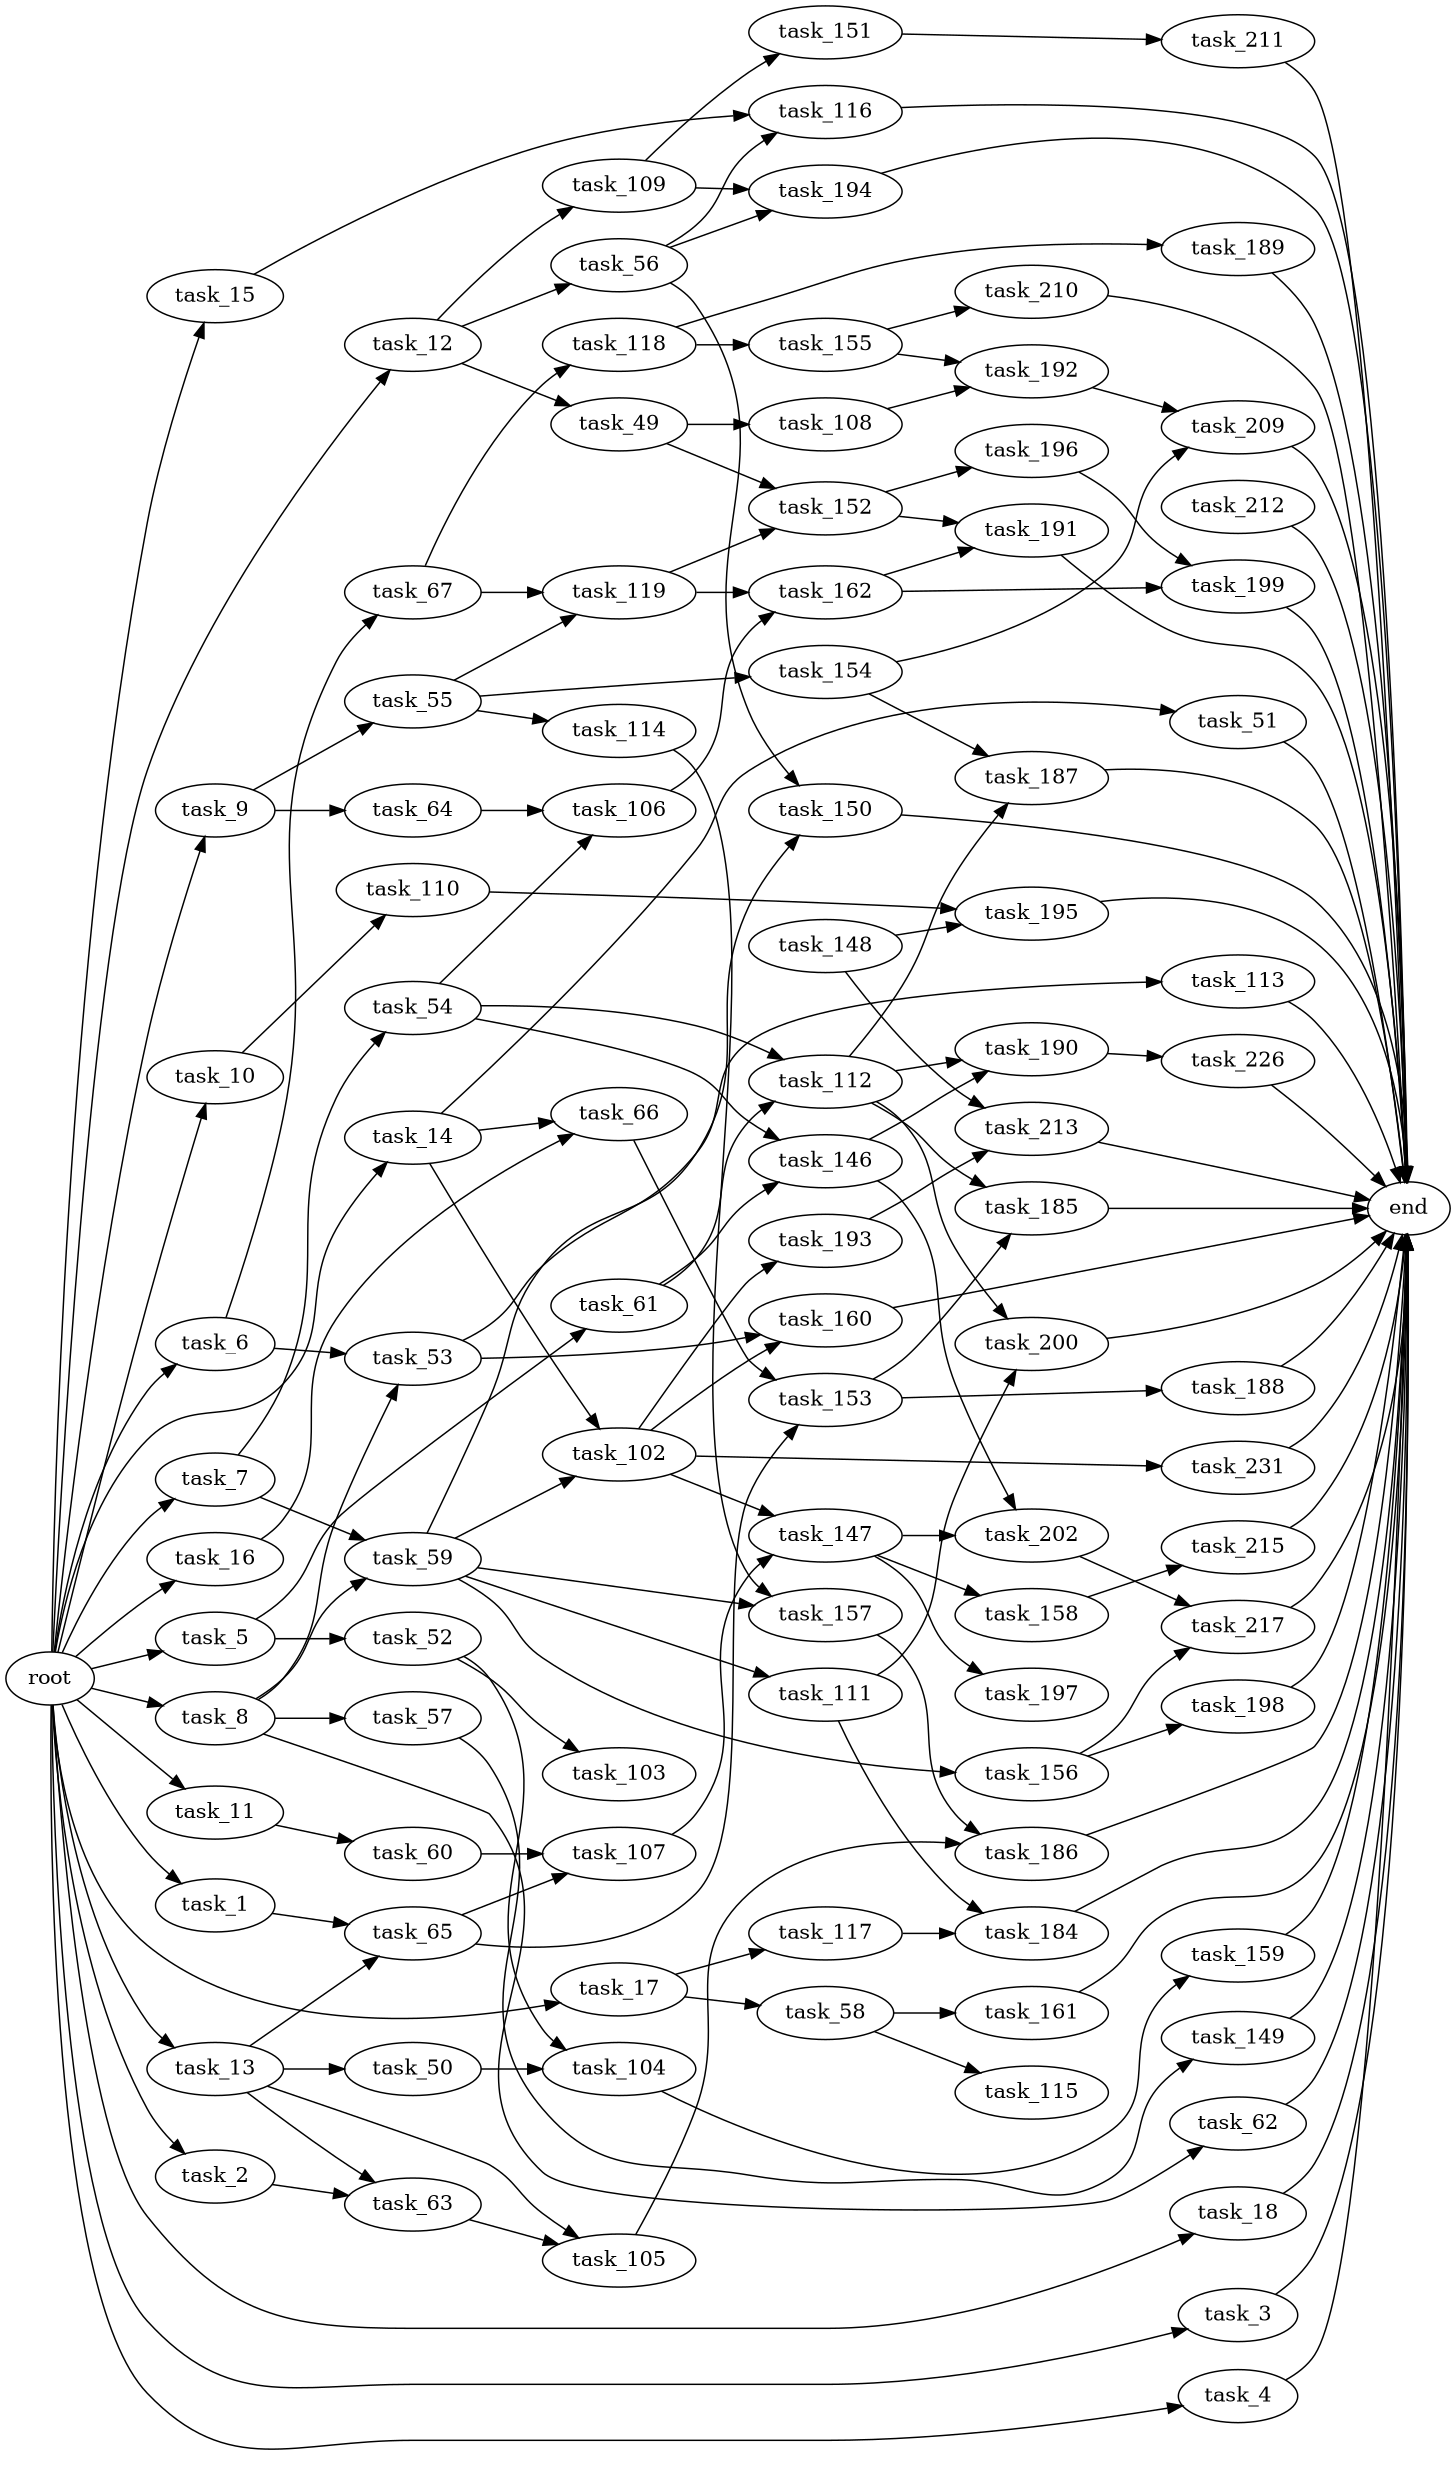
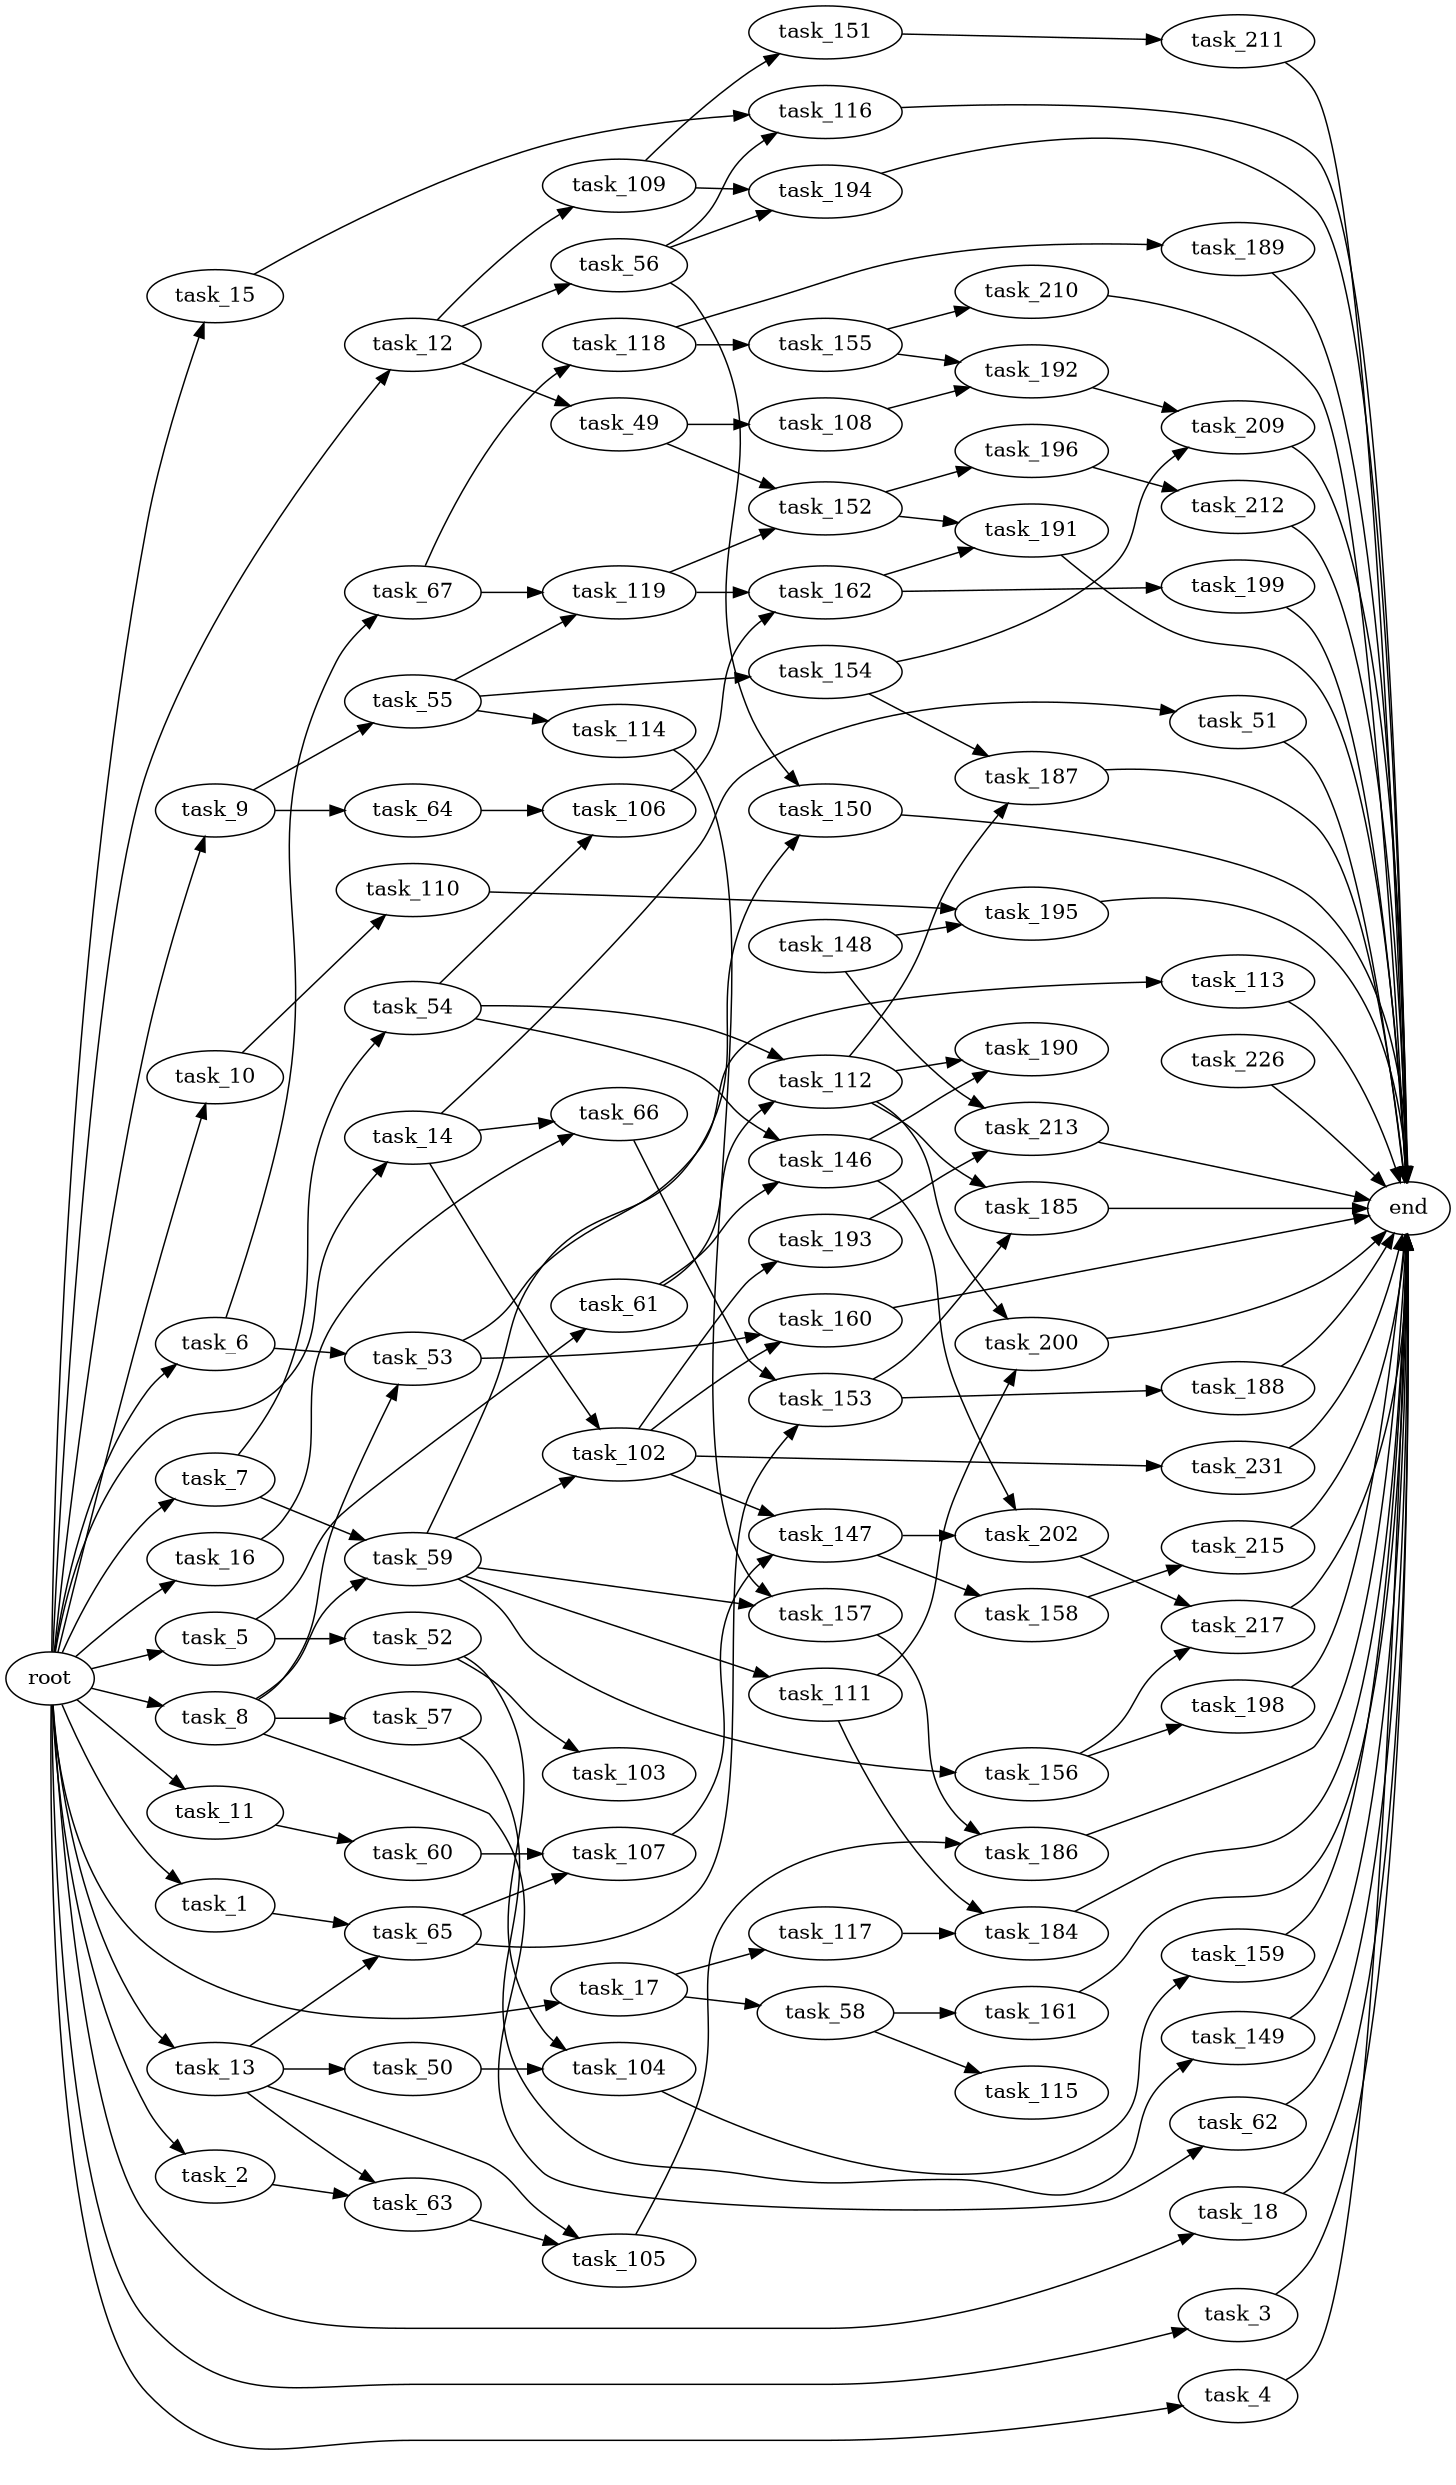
(1128, 510) -> (1128, 477)
(1128, 1055) -> none
(1032, 1695) -> none
